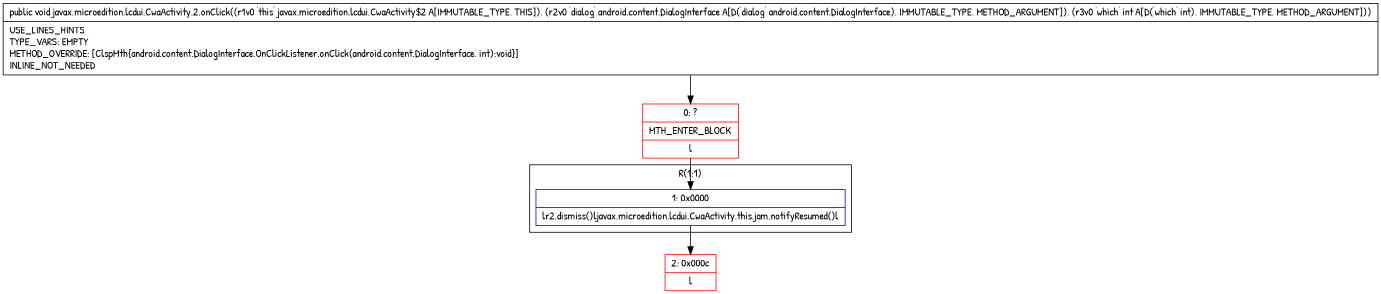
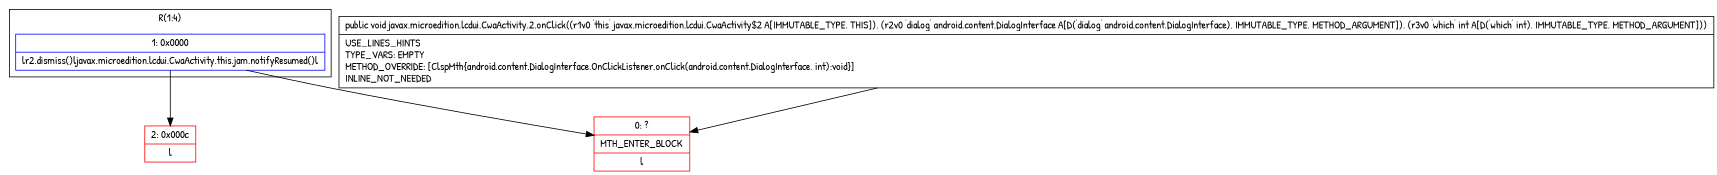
(691, 170) -> (416, 104)
(691, 174) -> (170, 18)
